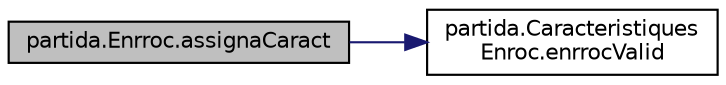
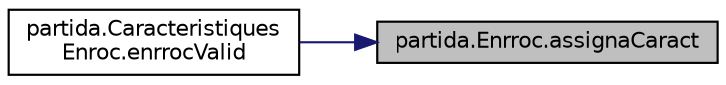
(377, 42) -> (327, 42)
